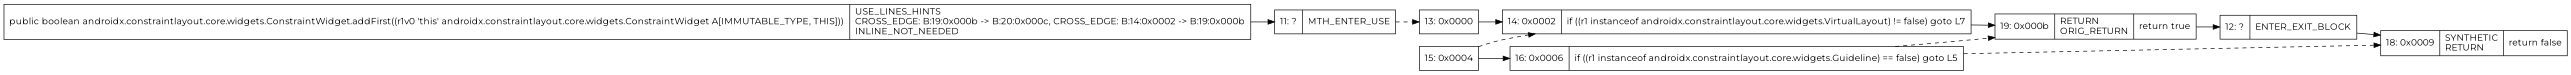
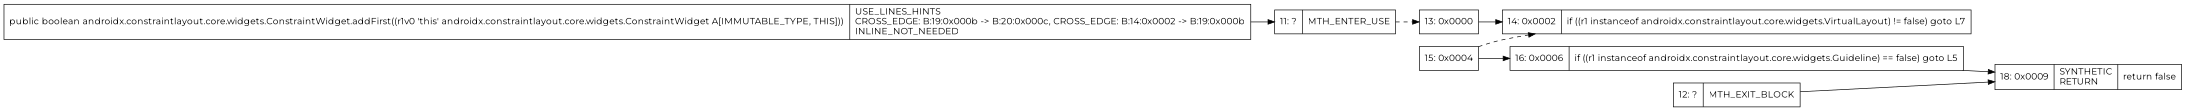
(2096, 27) -> none
(2303, 27) -> (1752, 95)
(2169, 49) -> (1975, 71)
